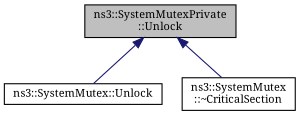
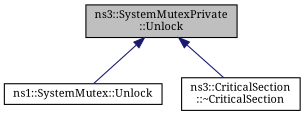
(83, 94) -> (83, 94)
(239, 94) -> (241, 94)
